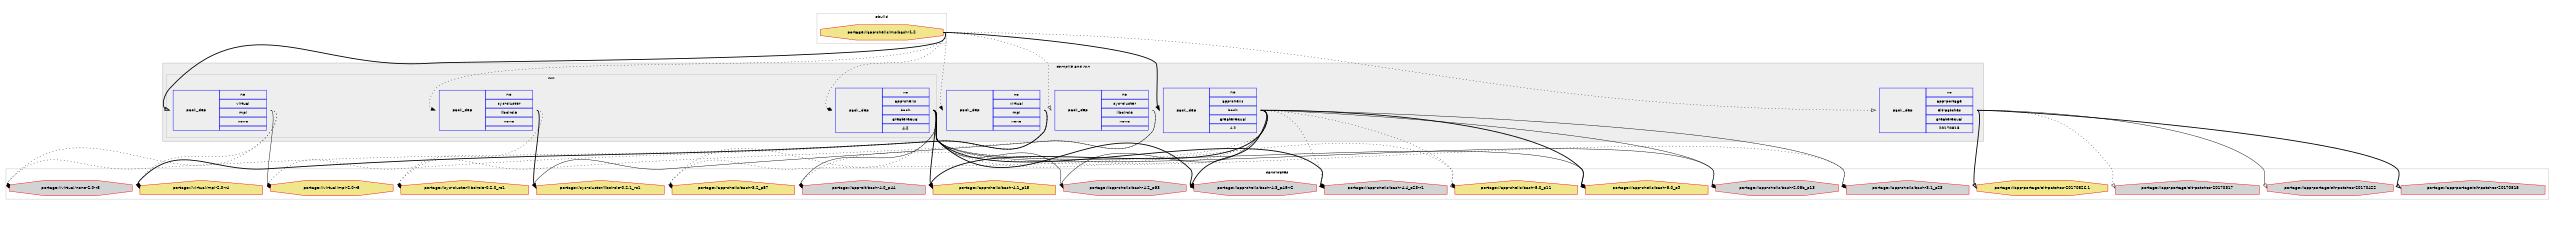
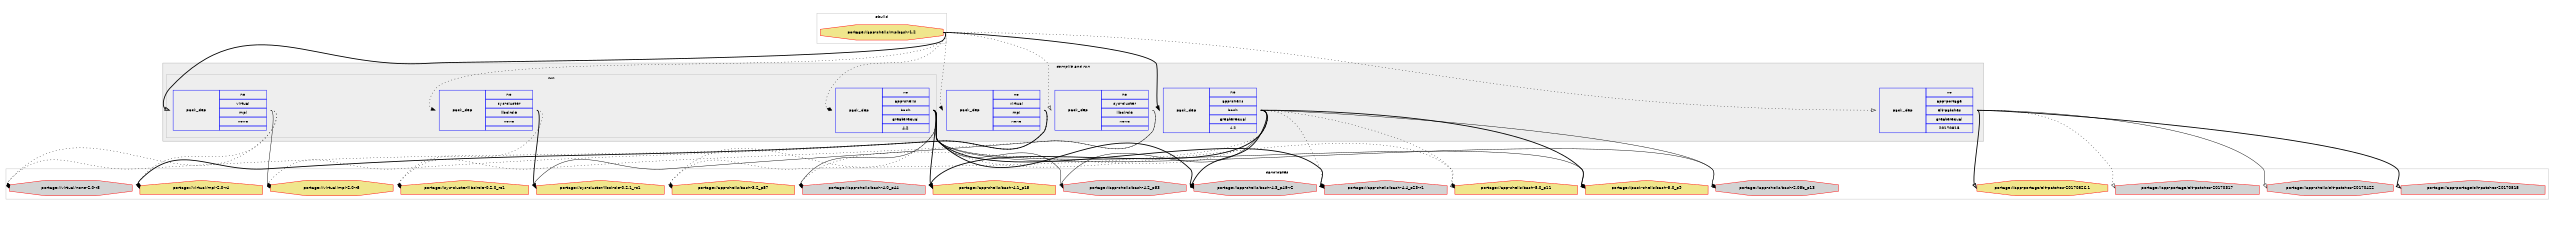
(864, 188) -> (864, 188)
(1647, 188) -> (1647, 188)
(1908, 188) -> none
(2330, 188) -> (2330, 188)
